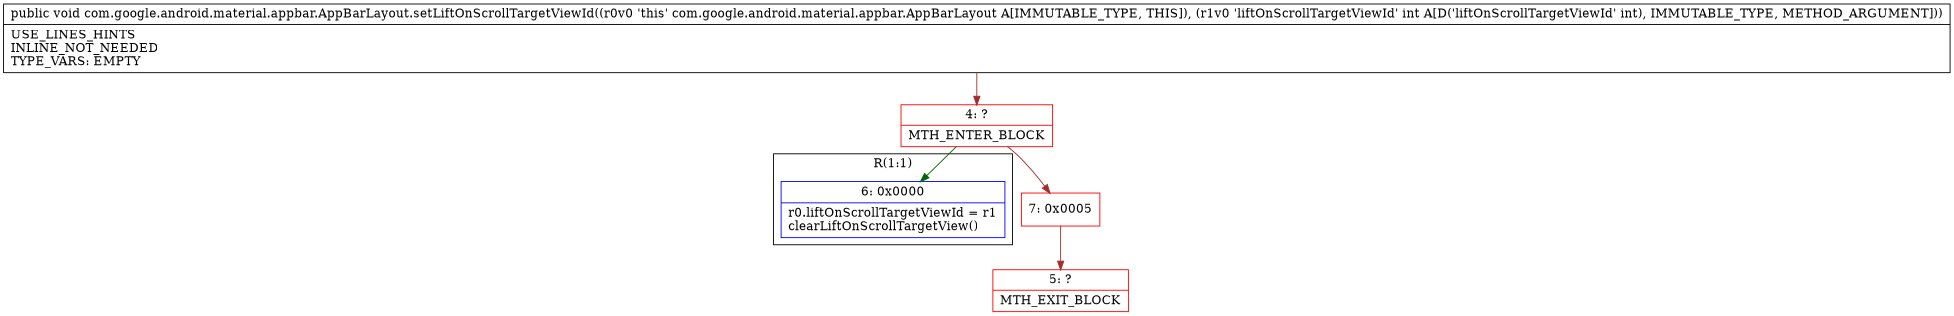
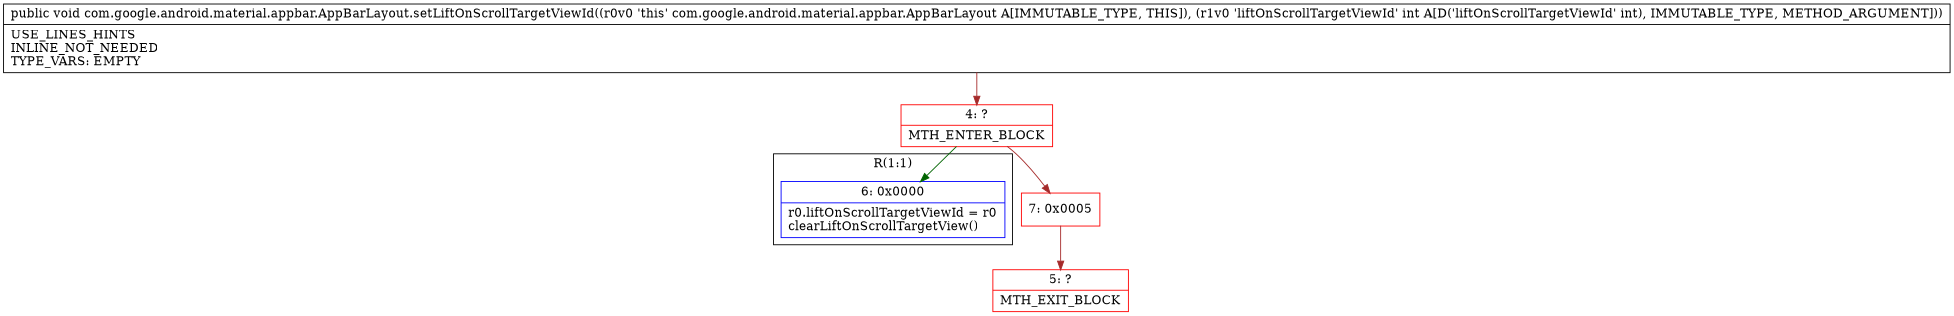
(893, 213) -> (893, 213)
